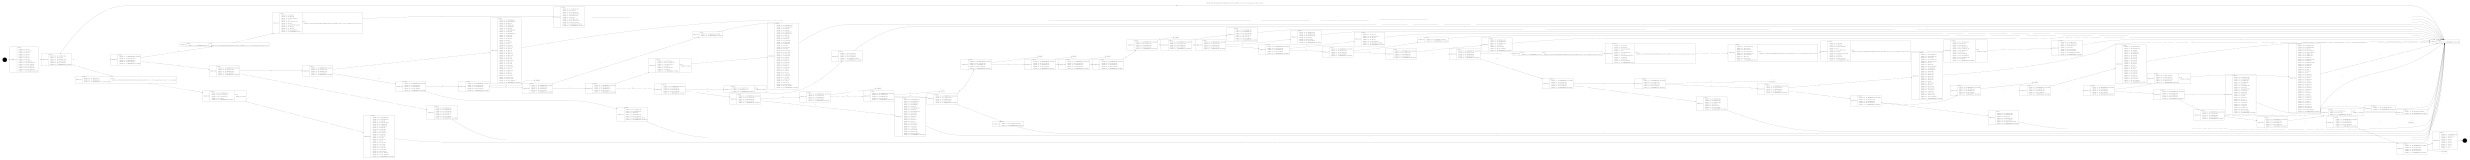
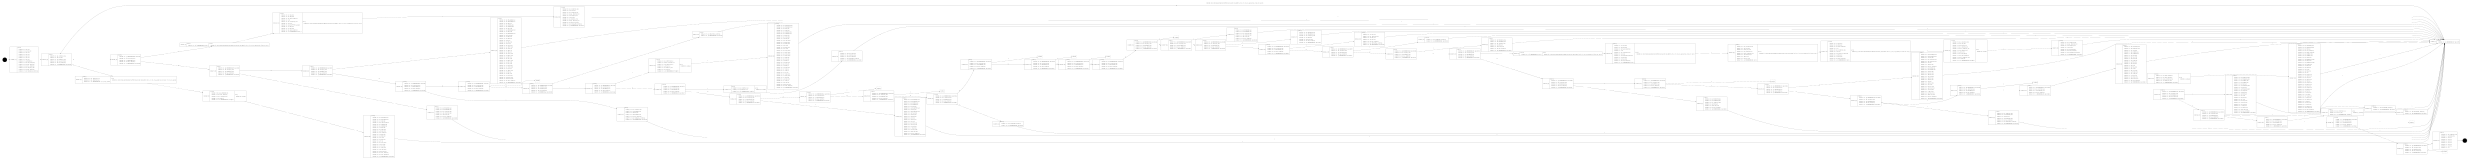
(2099, 90) -> none
